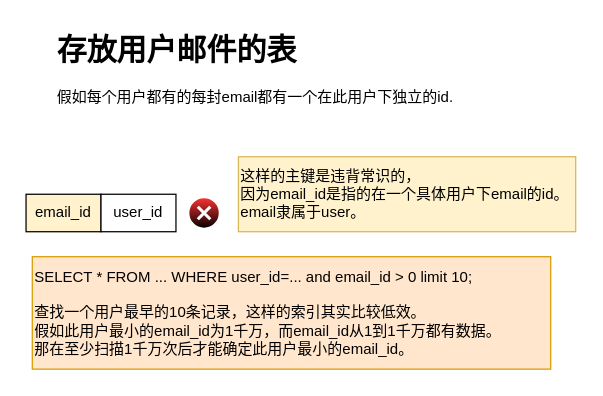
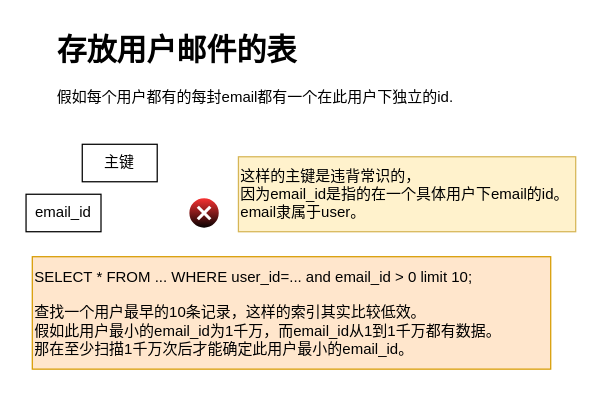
none -> (119, 163)
(63, 213) -> (63, 213)
(138, 213) -> none
